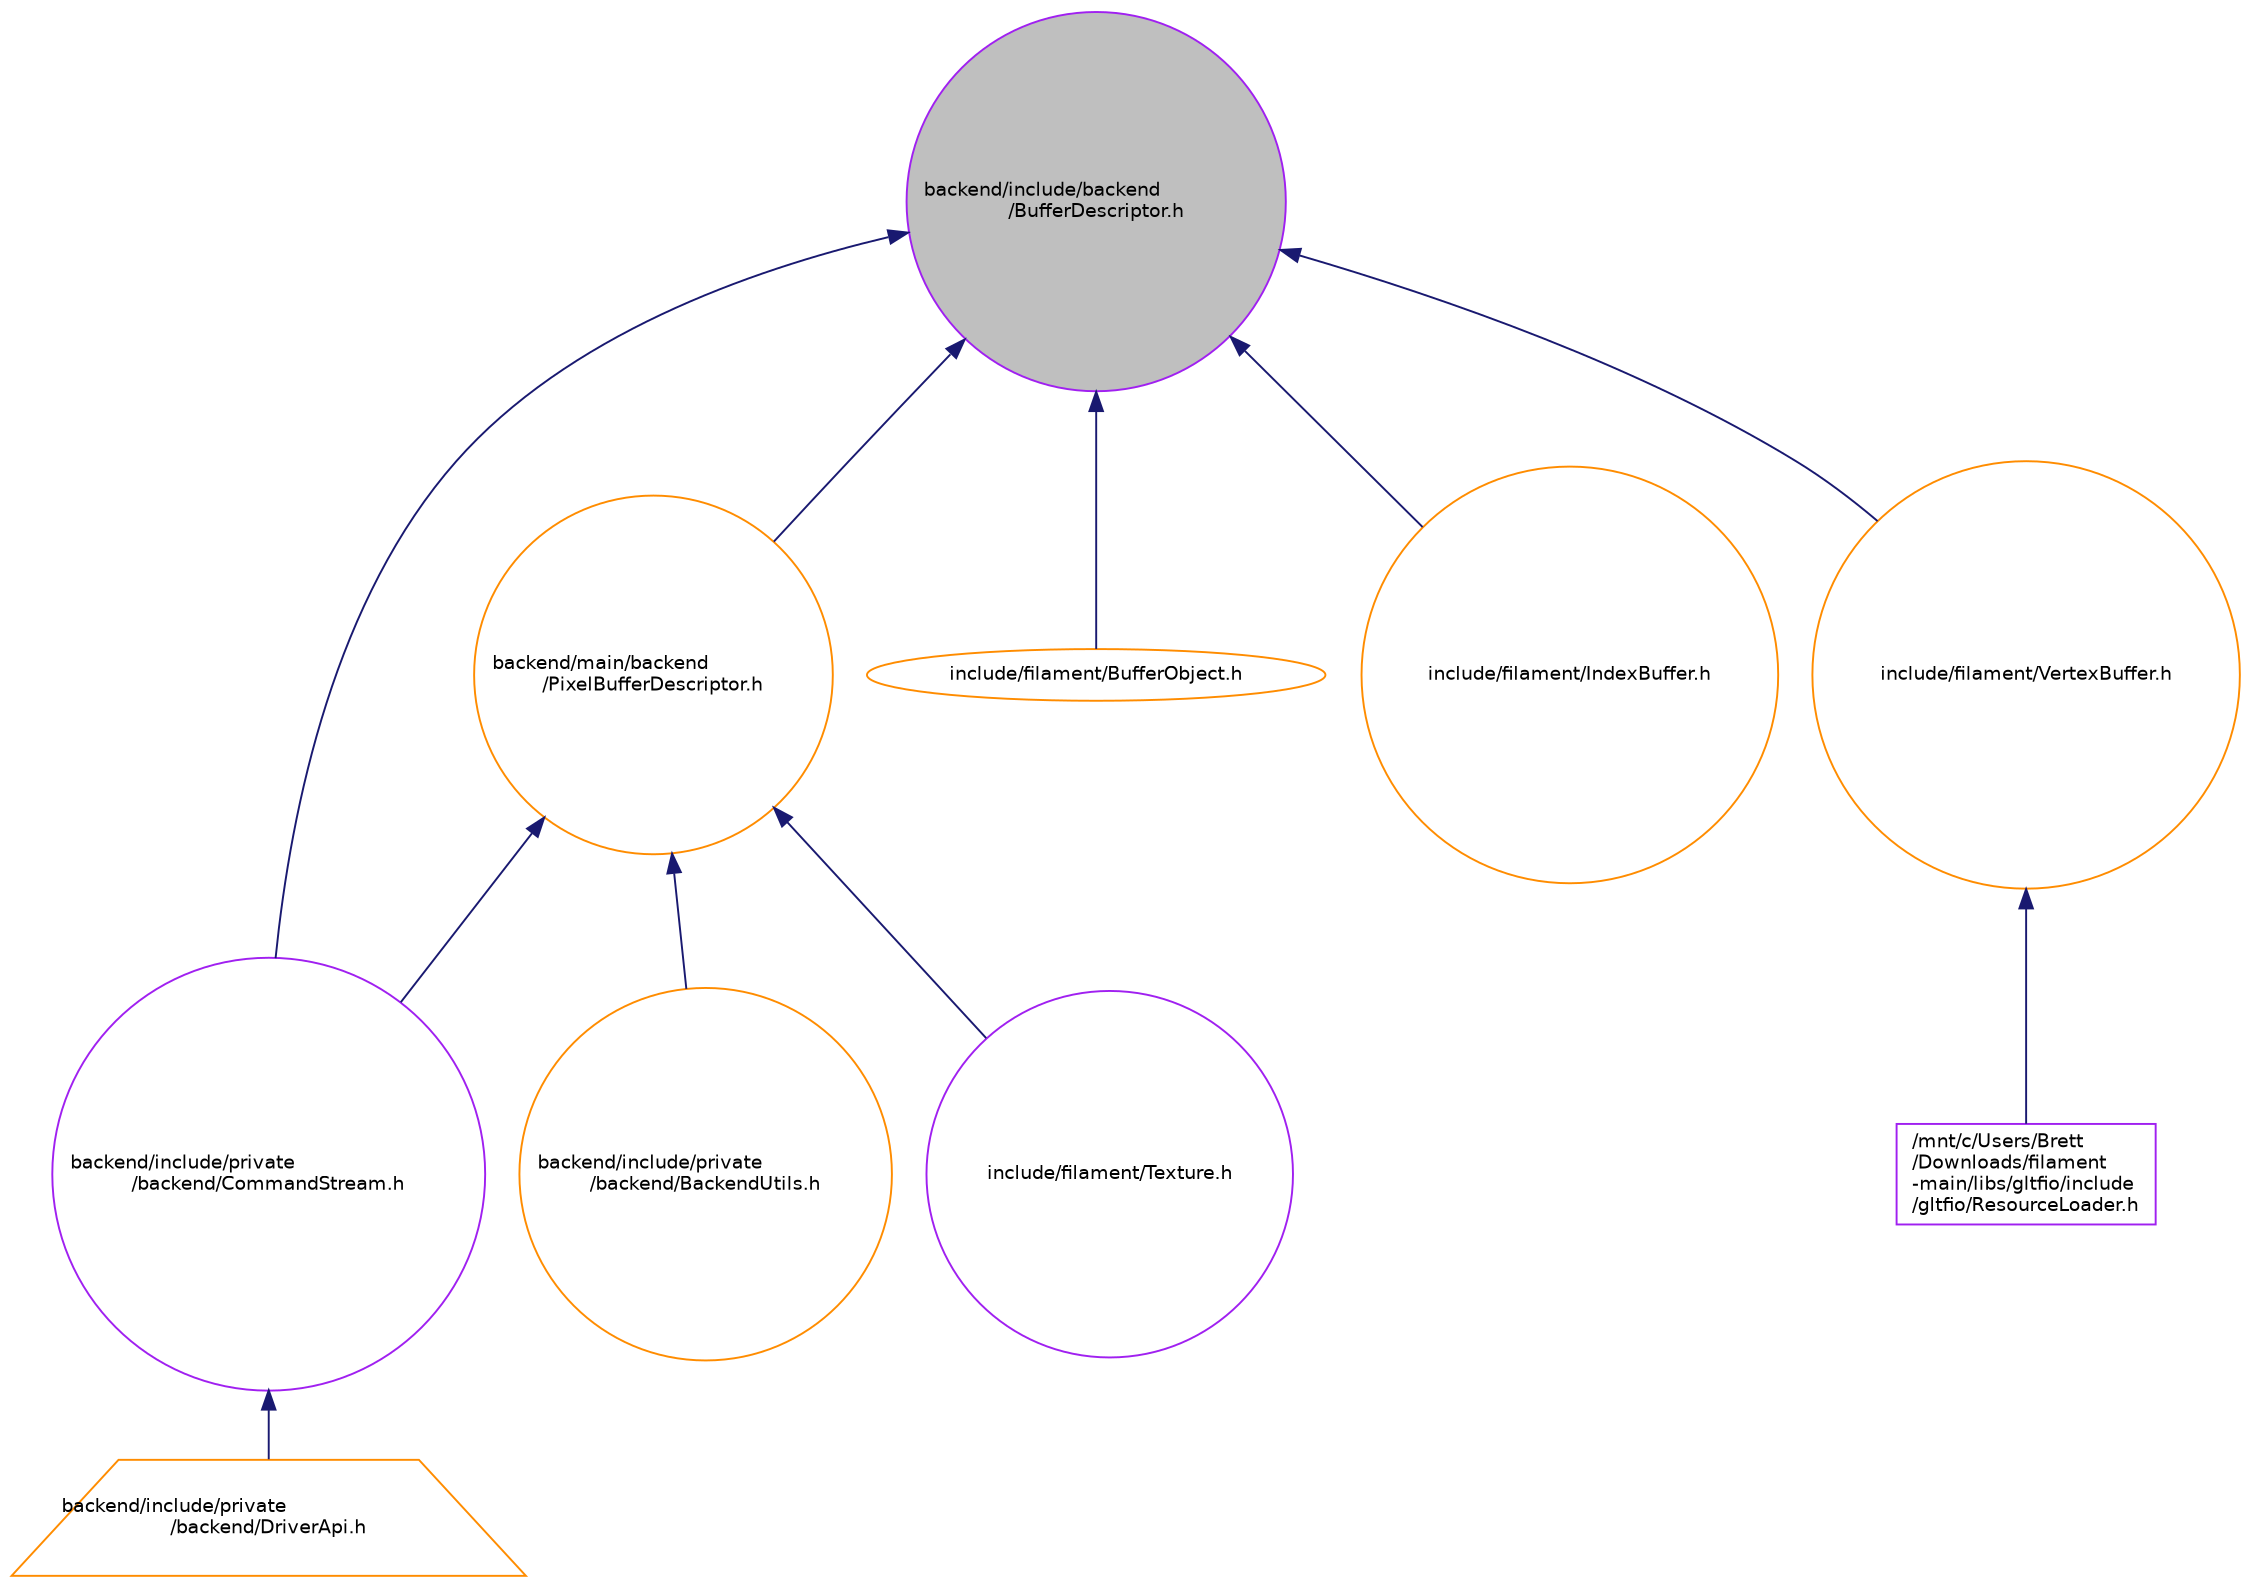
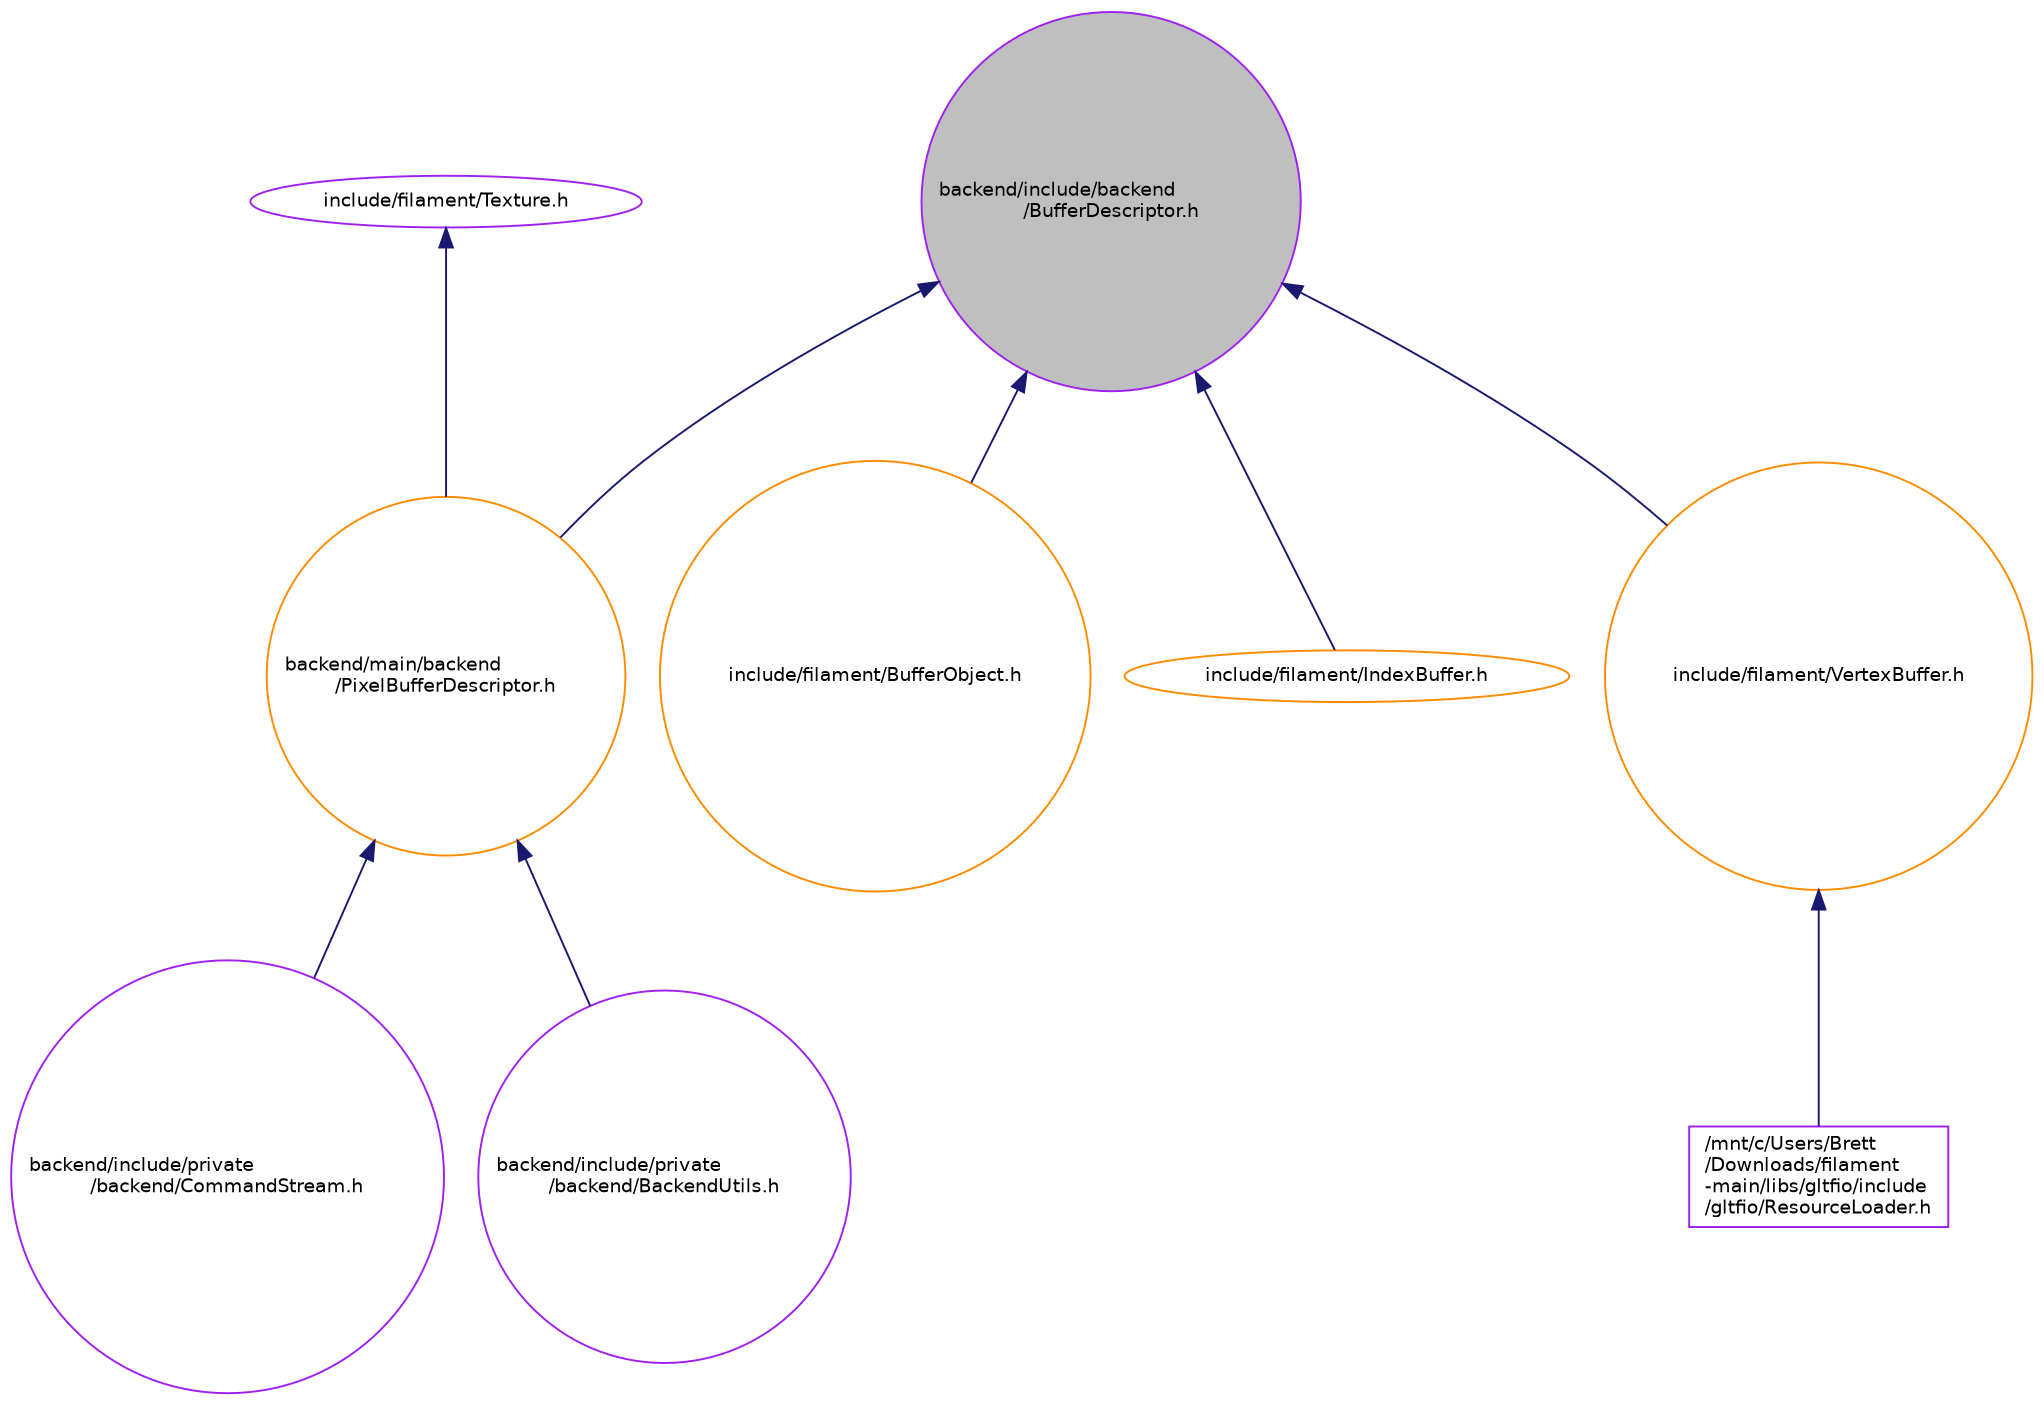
(443, 478) -> none
(1096, 675) -> (875, 676)
(1570, 675) -> (1347, 676)
(887, 930) -> (446, 372)
(706, 1174) -> (665, 1177)
(1110, 1174) -> (446, 202)
(269, 1518) -> none
